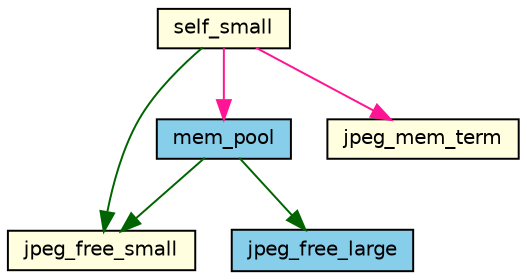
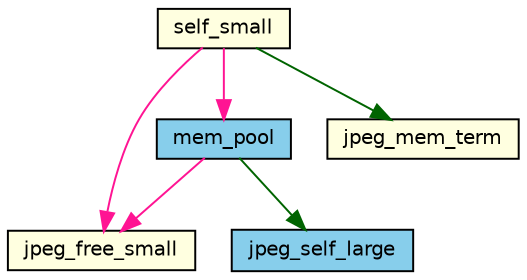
(315, 79) -> (315, 79)
(139, 120) -> (139, 120)
(170, 188) -> (170, 188)
(322, 250) -> (322, 250)
